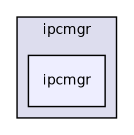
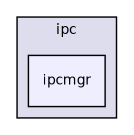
(67, 31) -> (67, 31)
